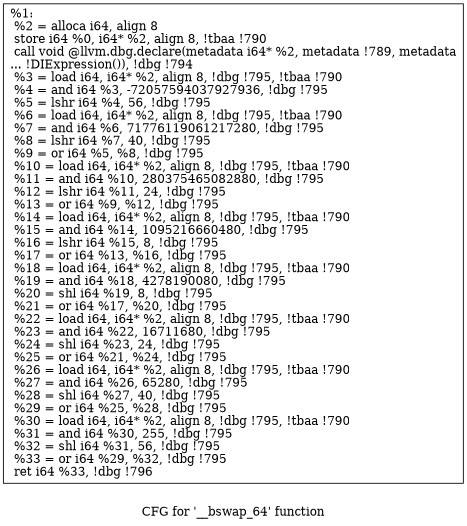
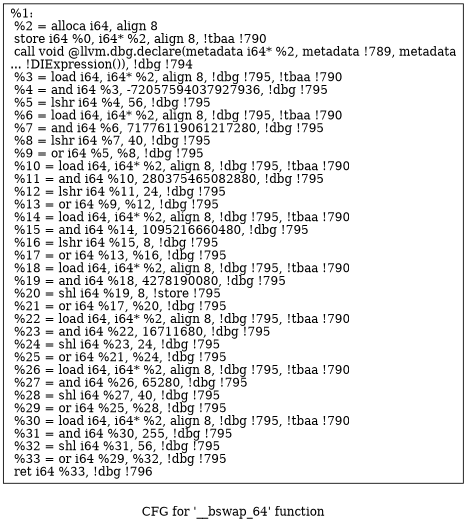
(112, 294) -> (116, 294)
